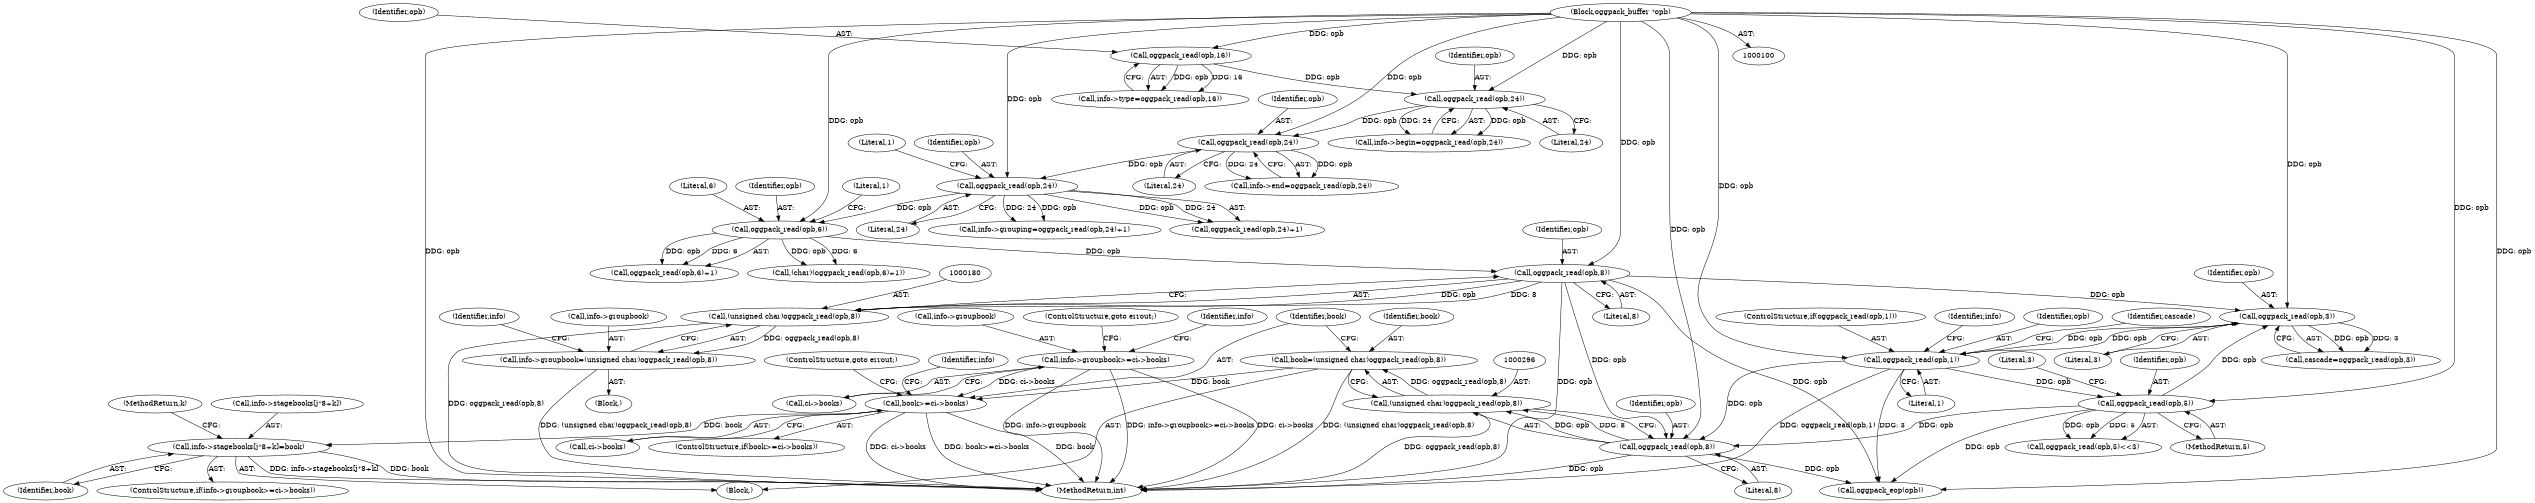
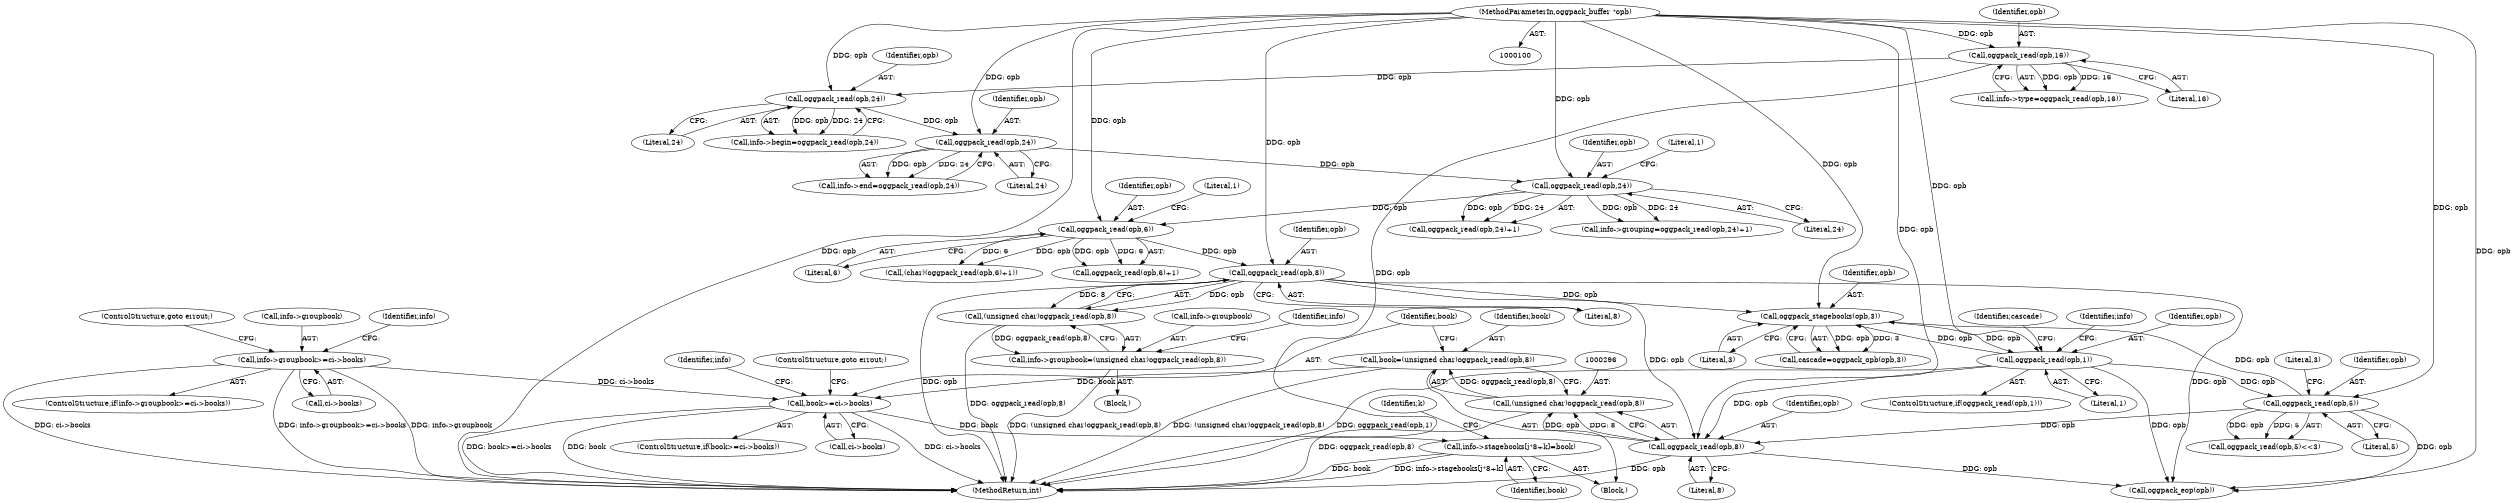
(1621, 12) -> (1555, 12)
none -> (2189, 100)
none -> (950, 248)
(965, 274) -> none
none -> (1376, 297)
(2287, 317) -> (1820, 317)
(1864, 338) -> (2008, 381)
(2351, 360) -> (1843, 360)
(155, 404) -> (1403, 404)
(287, 404) -> none
(1892, 426) -> (2169, 426)
(2218, 448) -> (2380, 448)
(209, 465) -> (223, 381)
